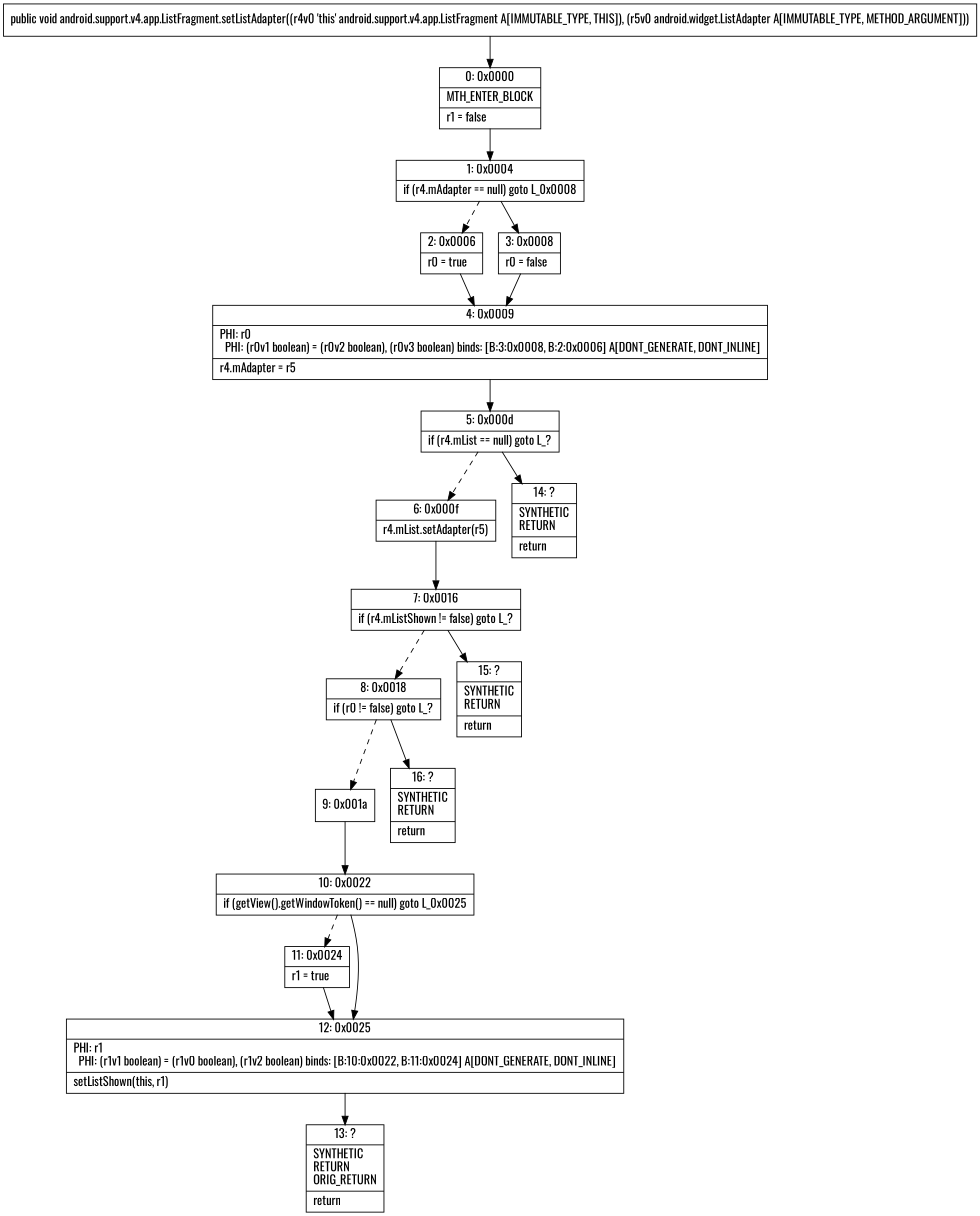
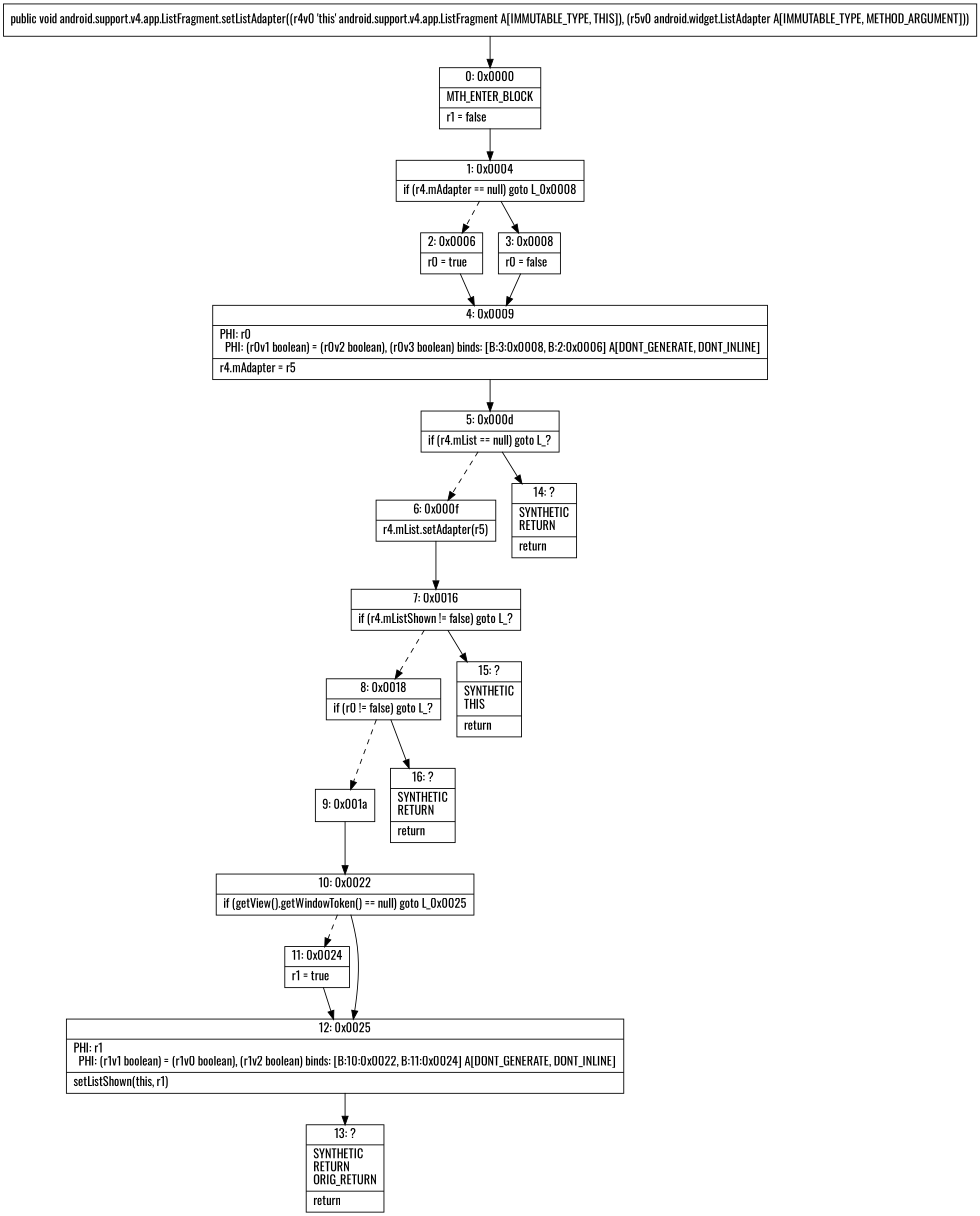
(483, 705) -> (475, 705)
